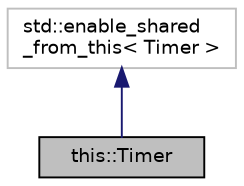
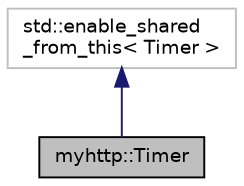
(122, 157) -> (122, 157)
